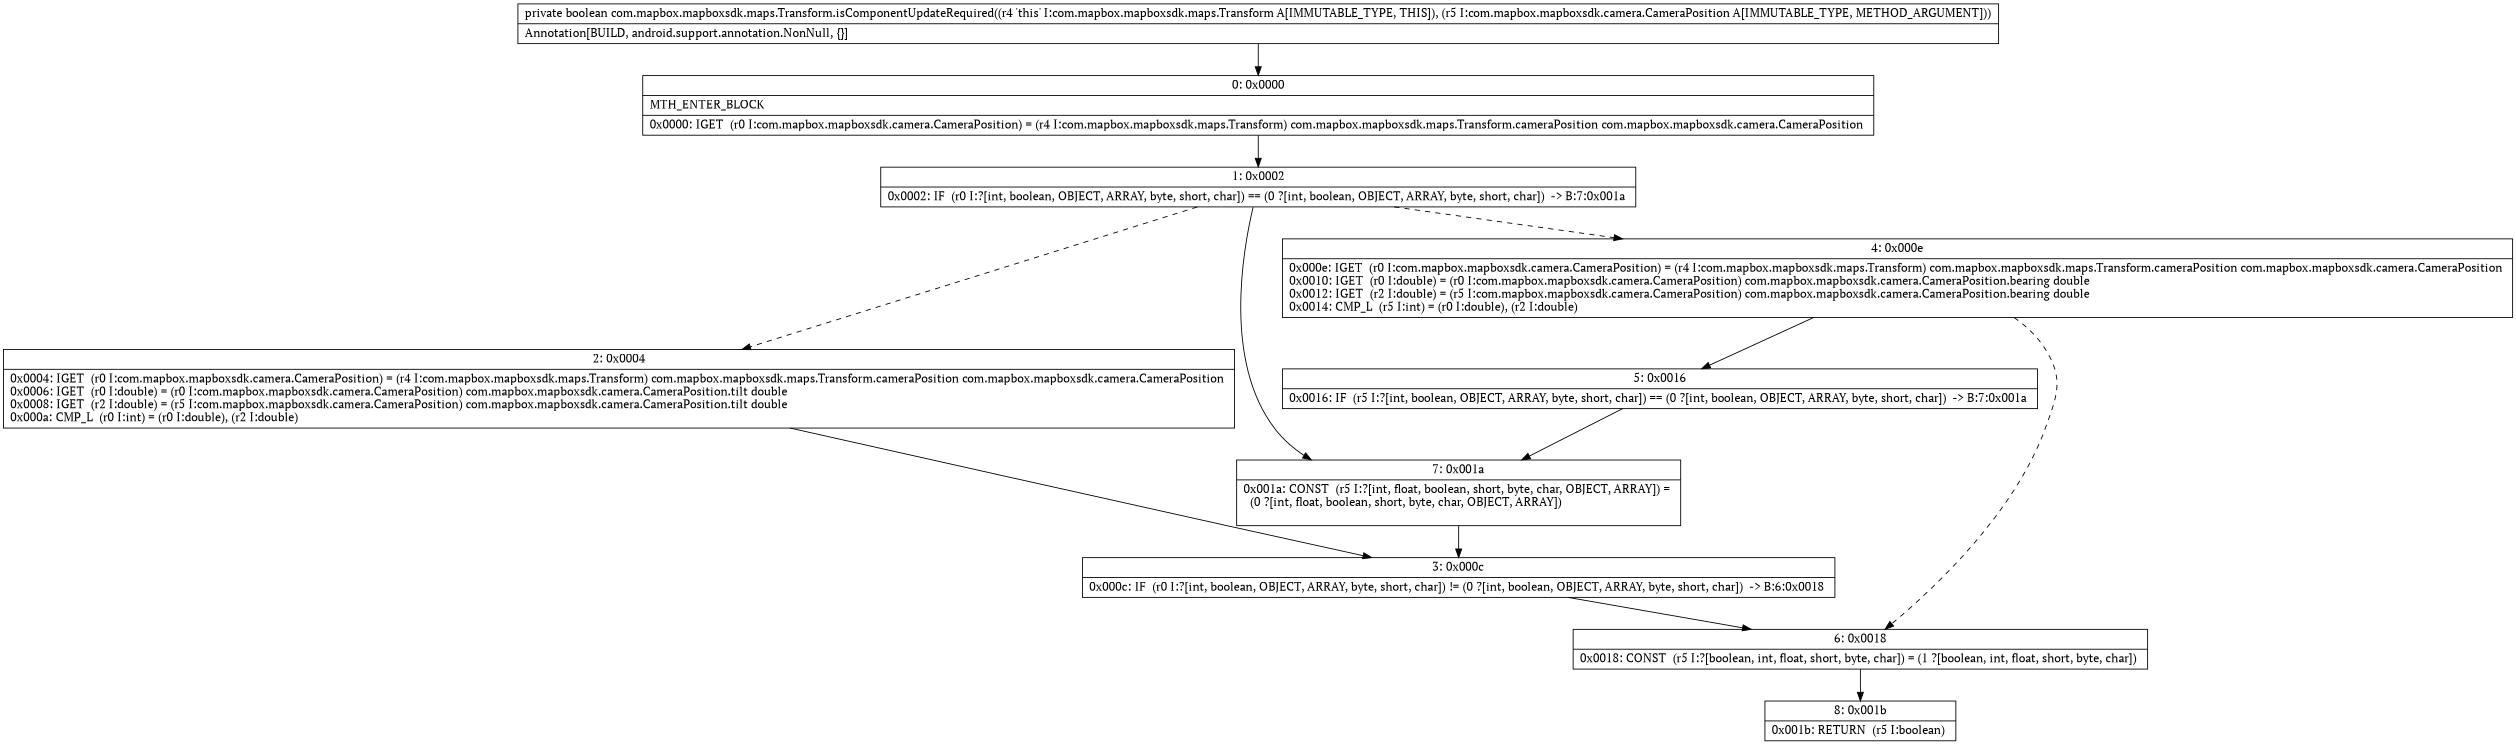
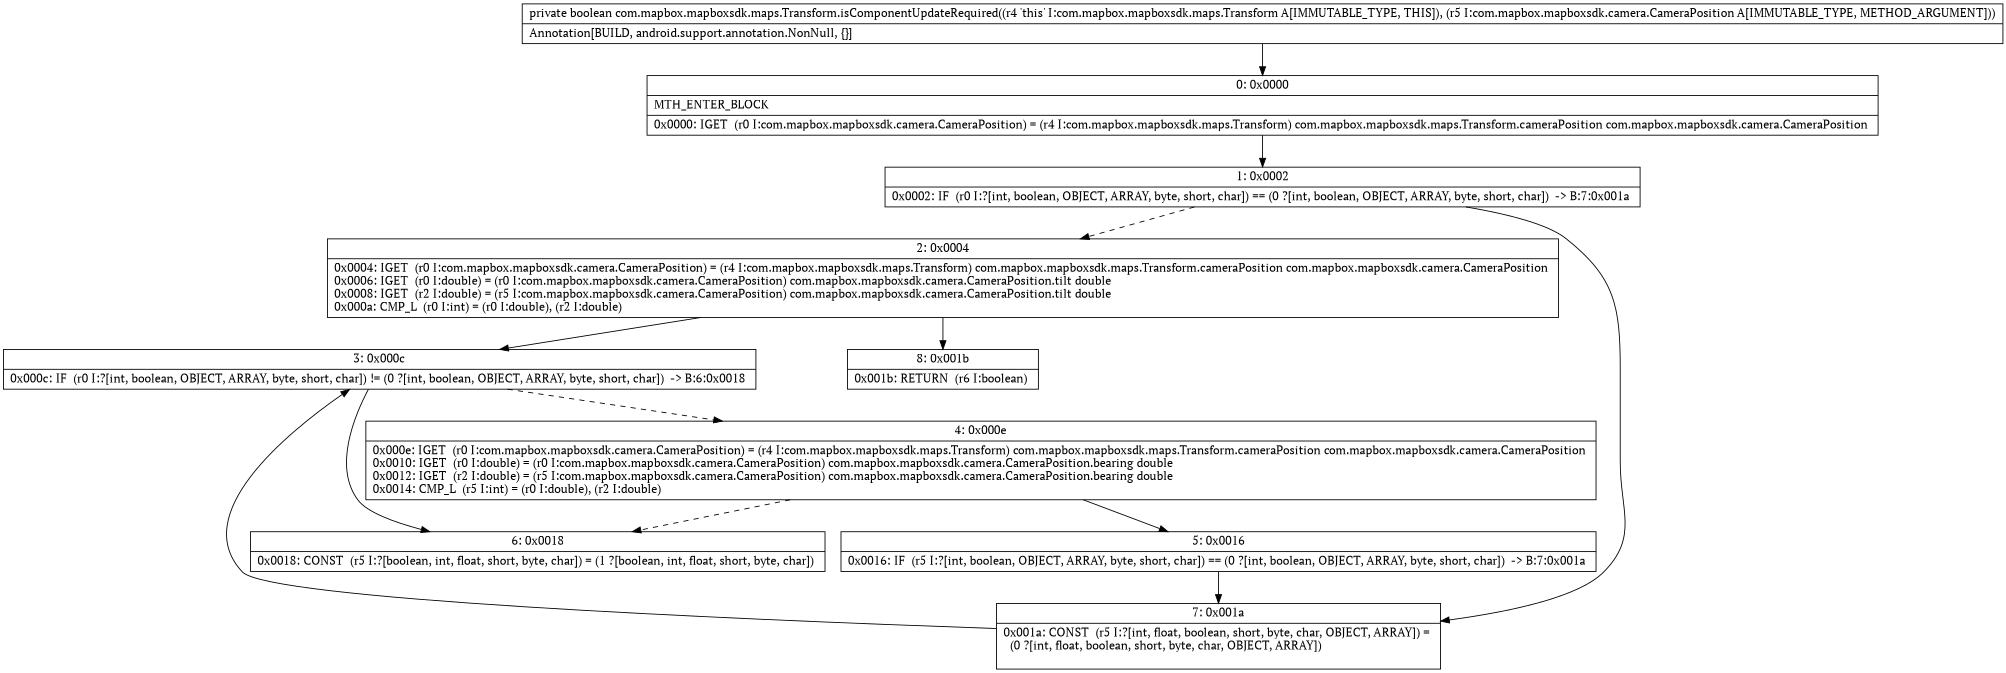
(1504, 222) -> (611, 405)
(1860, 681) -> (943, 329)
(1860, 730) -> (943, 379)
